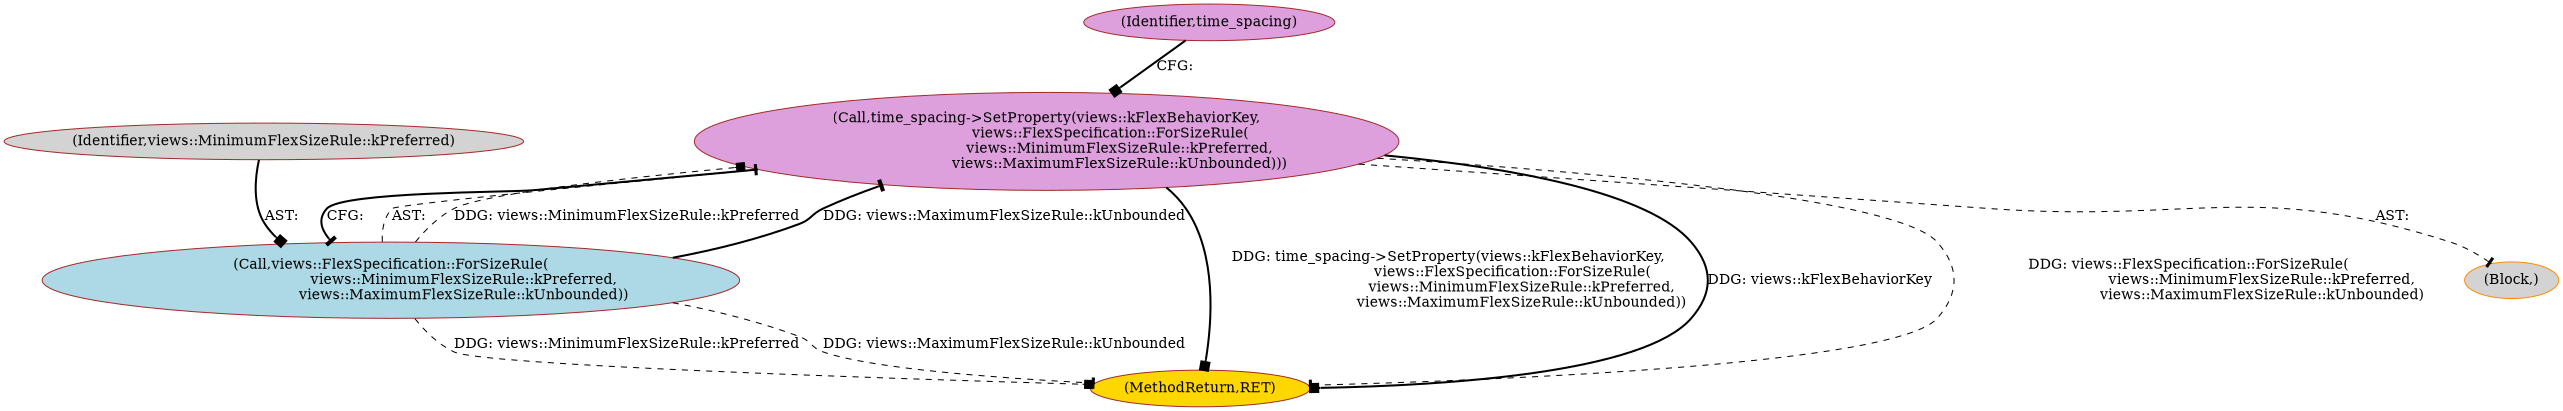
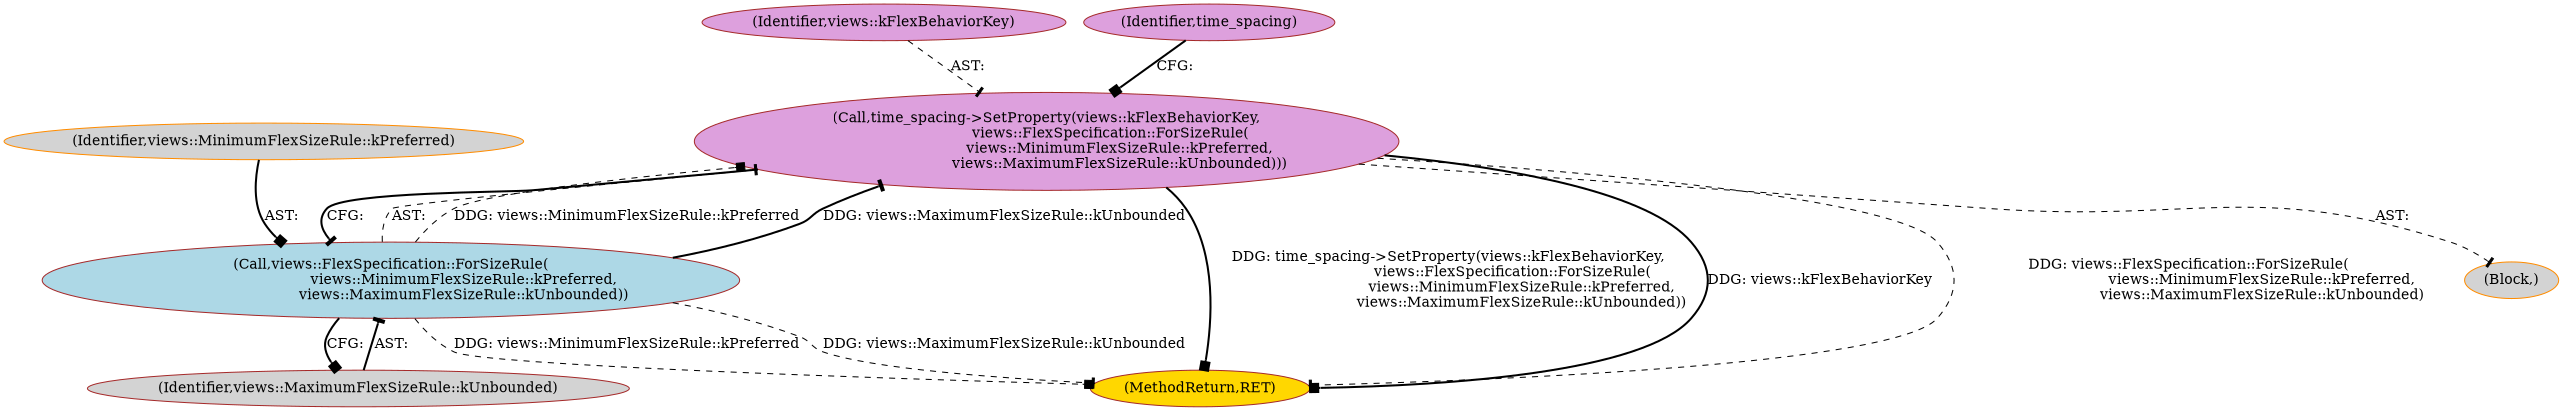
none -> (884, 22)
(264, 141) -> (264, 141)
none -> (358, 388)
